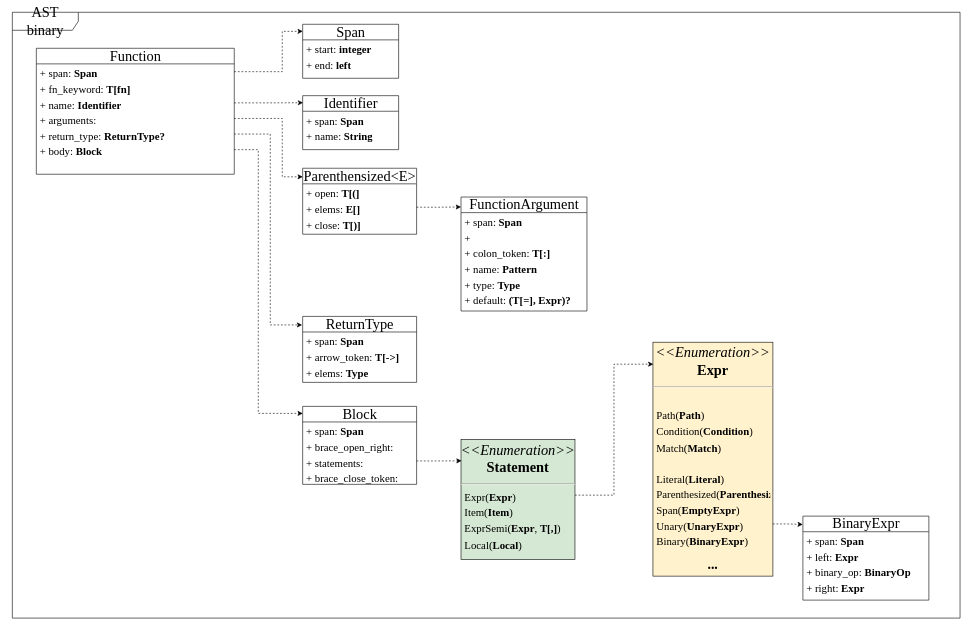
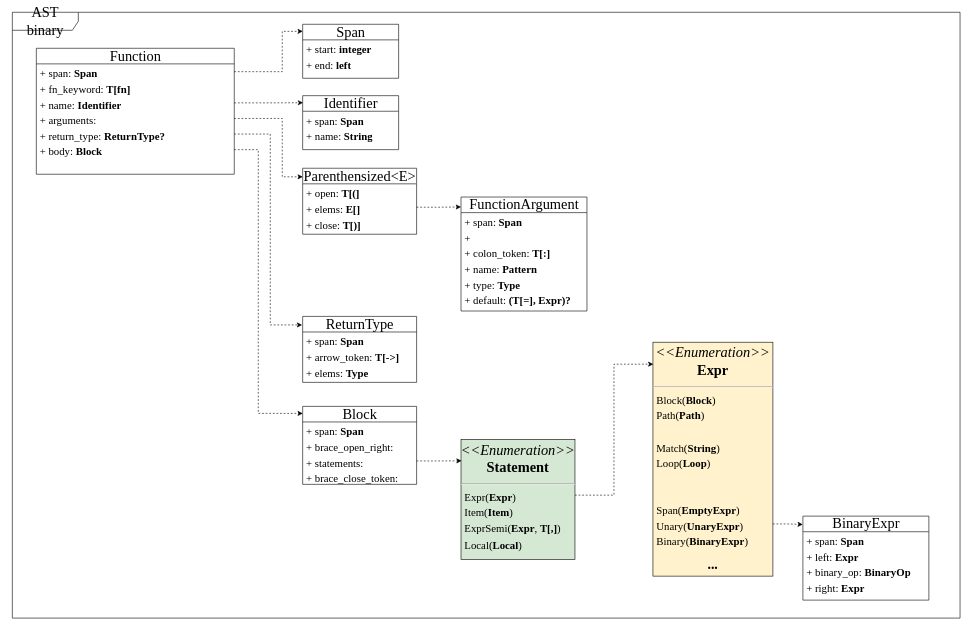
none -> (713, 398)
(713, 429) -> none
(693, 449) -> (695, 449)
none -> (713, 462)
(713, 477) -> none
(713, 493) -> none
